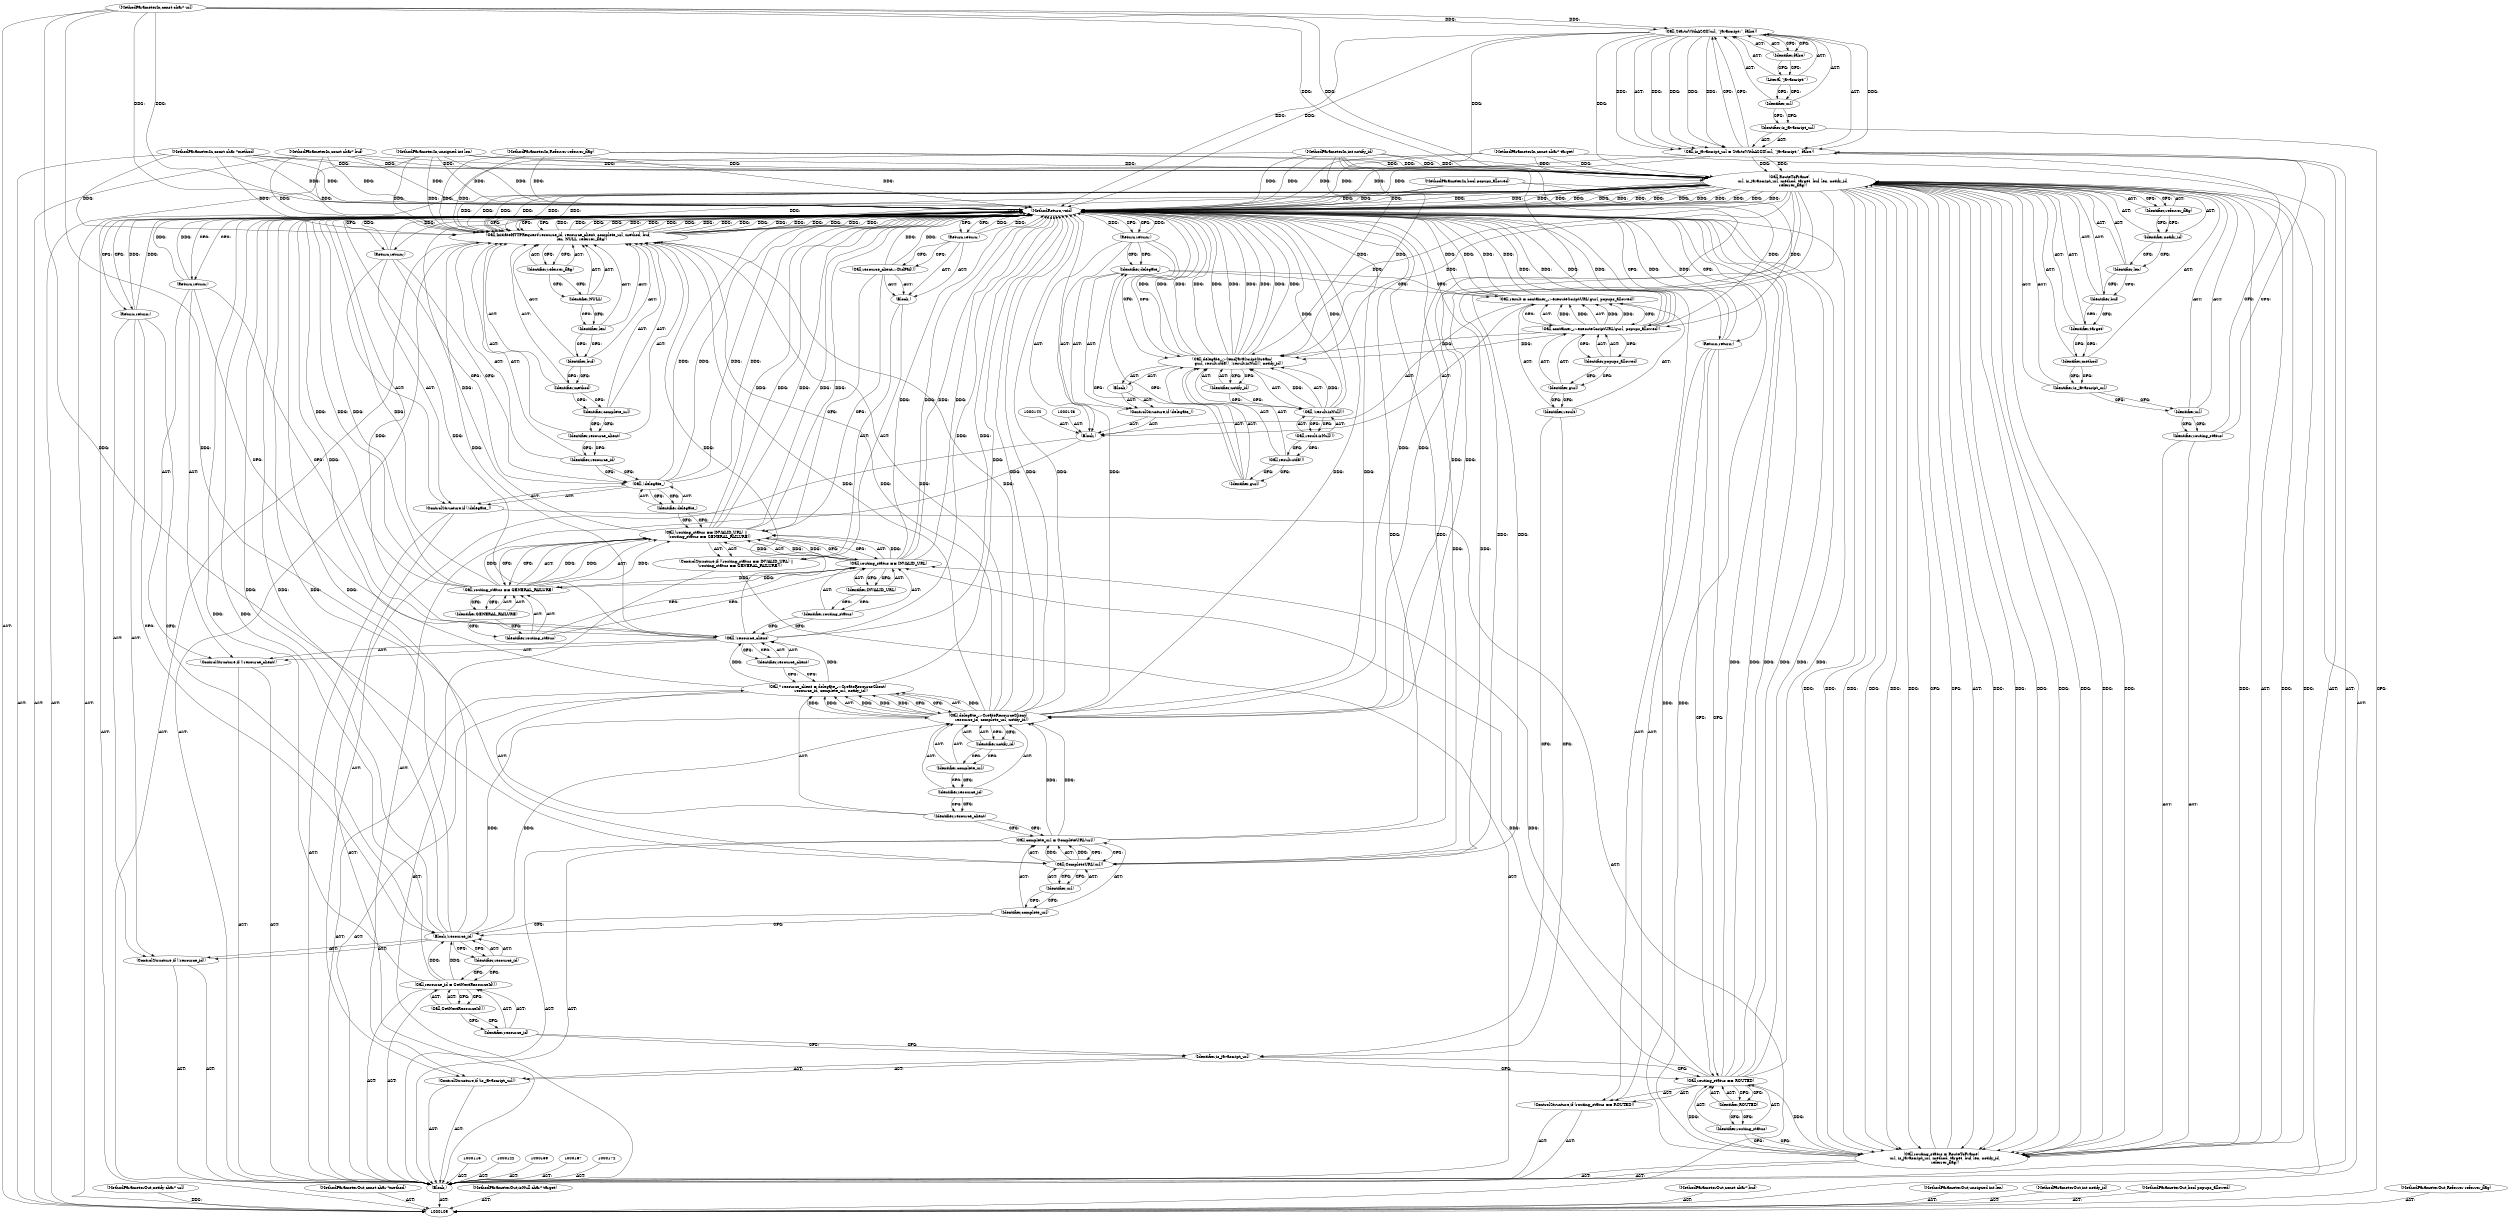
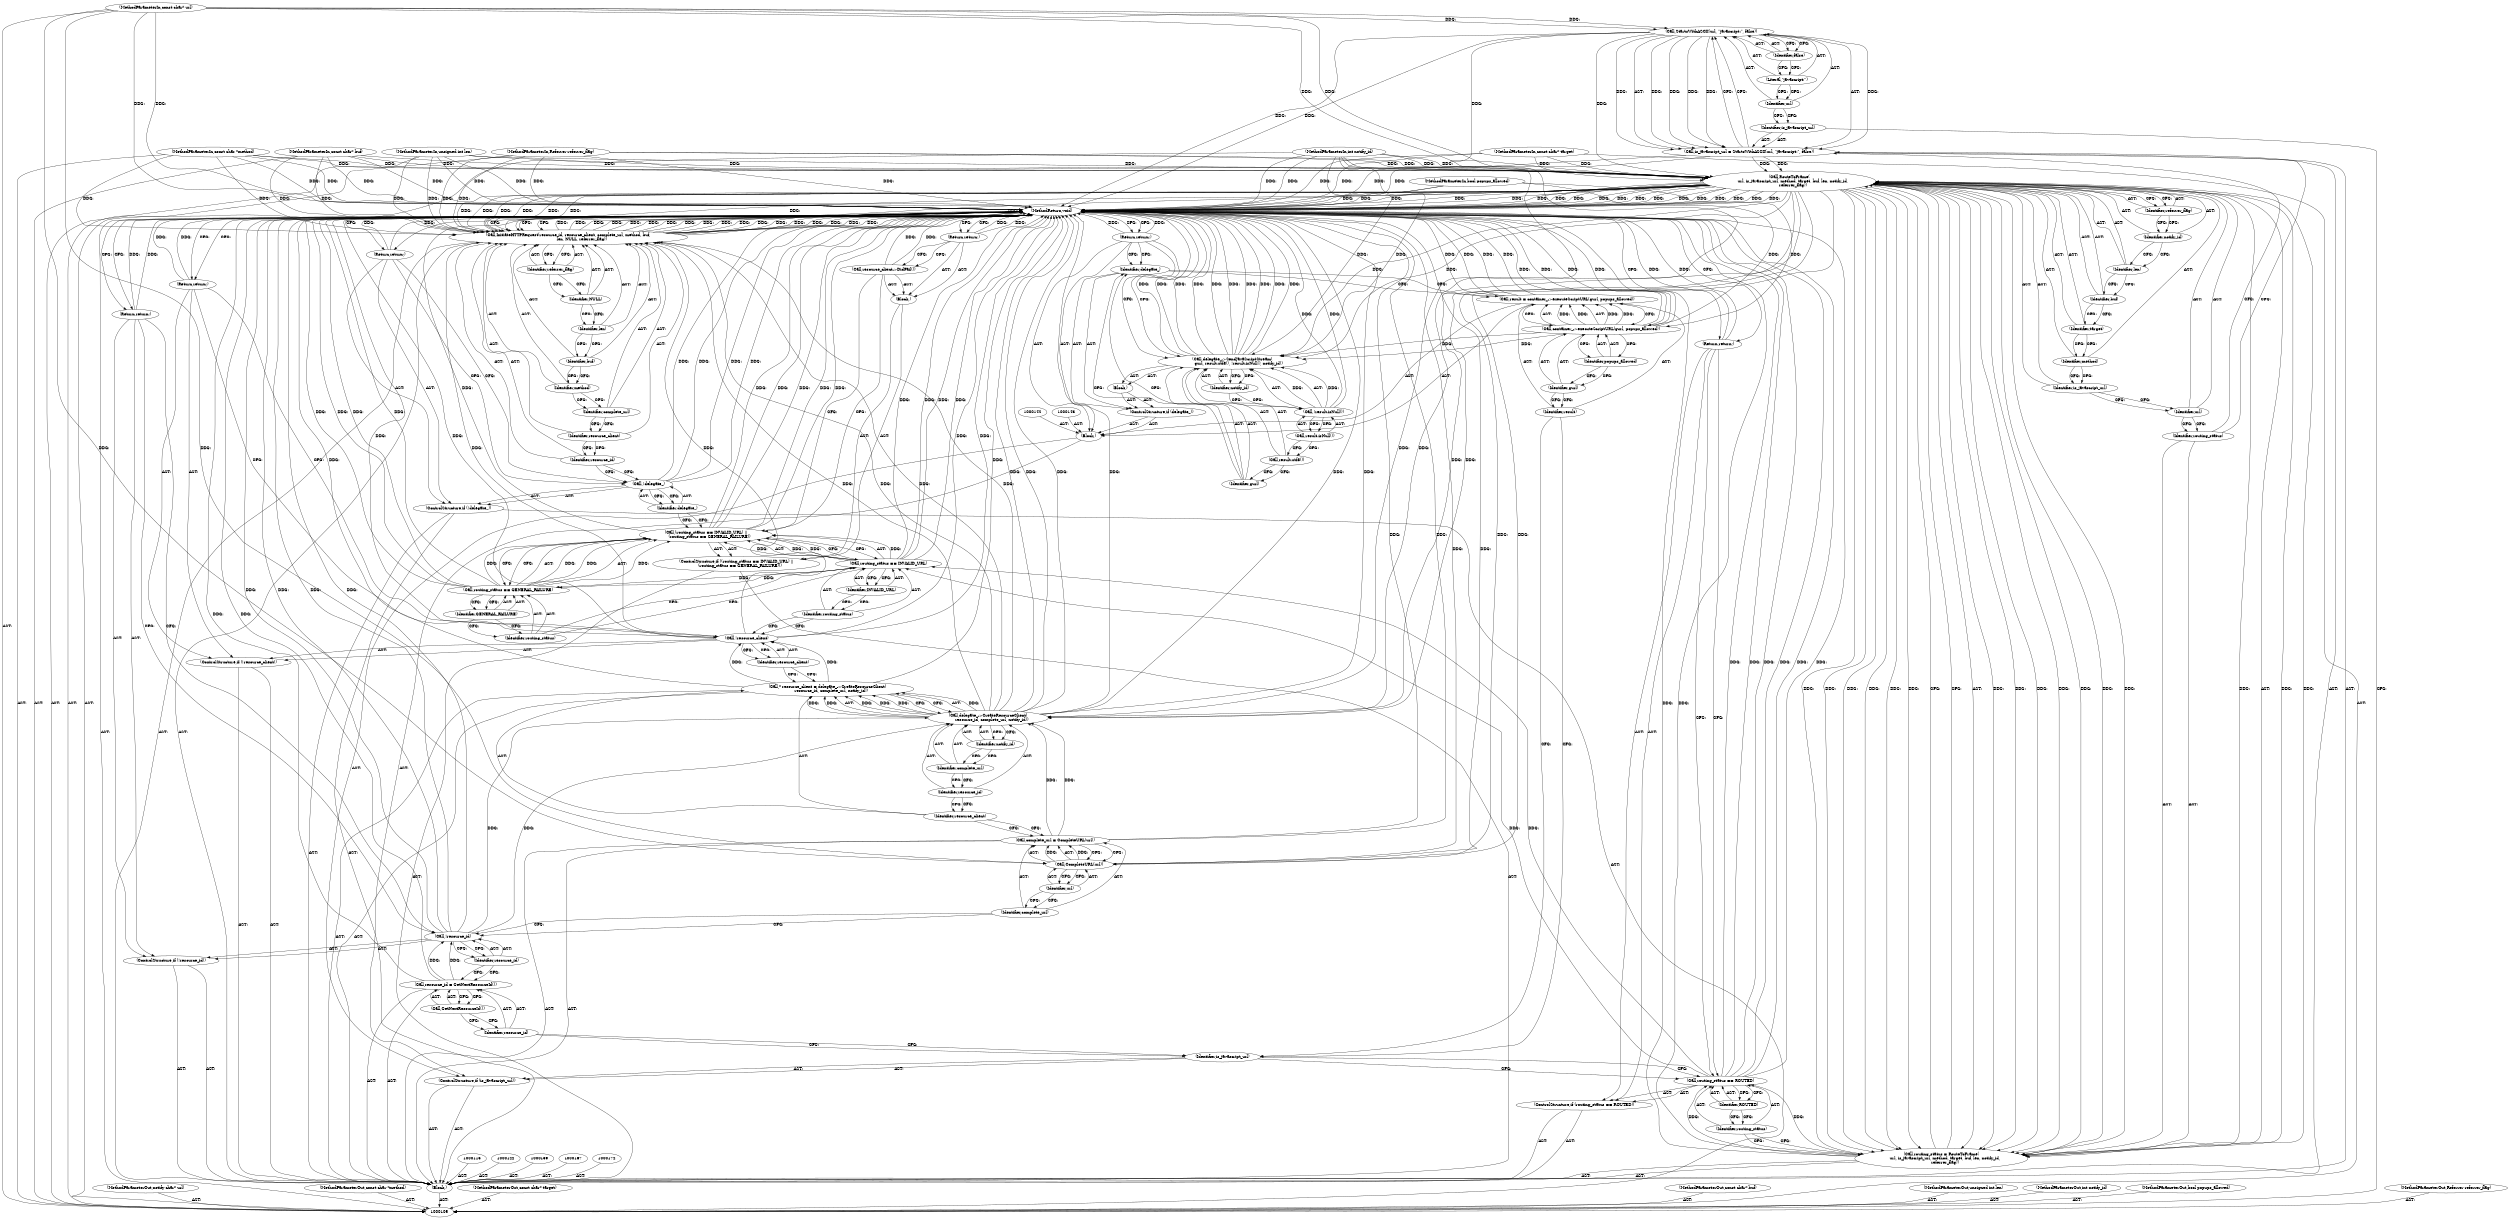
none -> (68, 664)
(453, 937) -> (453, 937)
(515, 1188) -> (515, 1188)
(197, 1200) -> (197, 1200)
